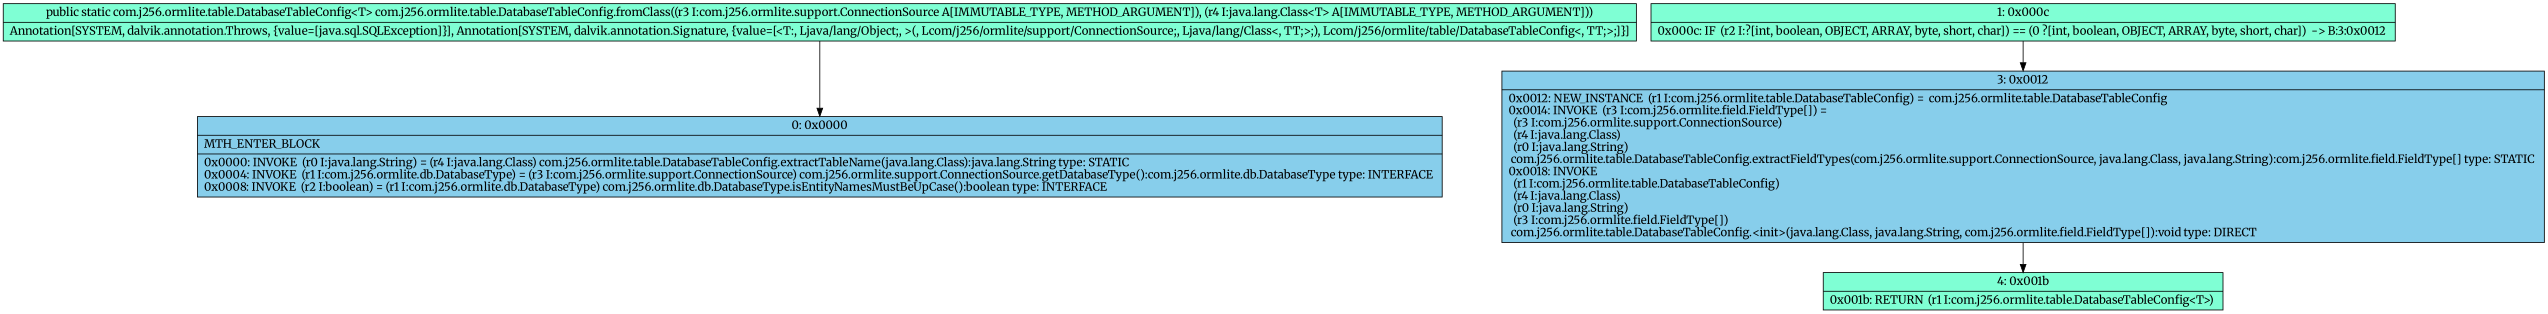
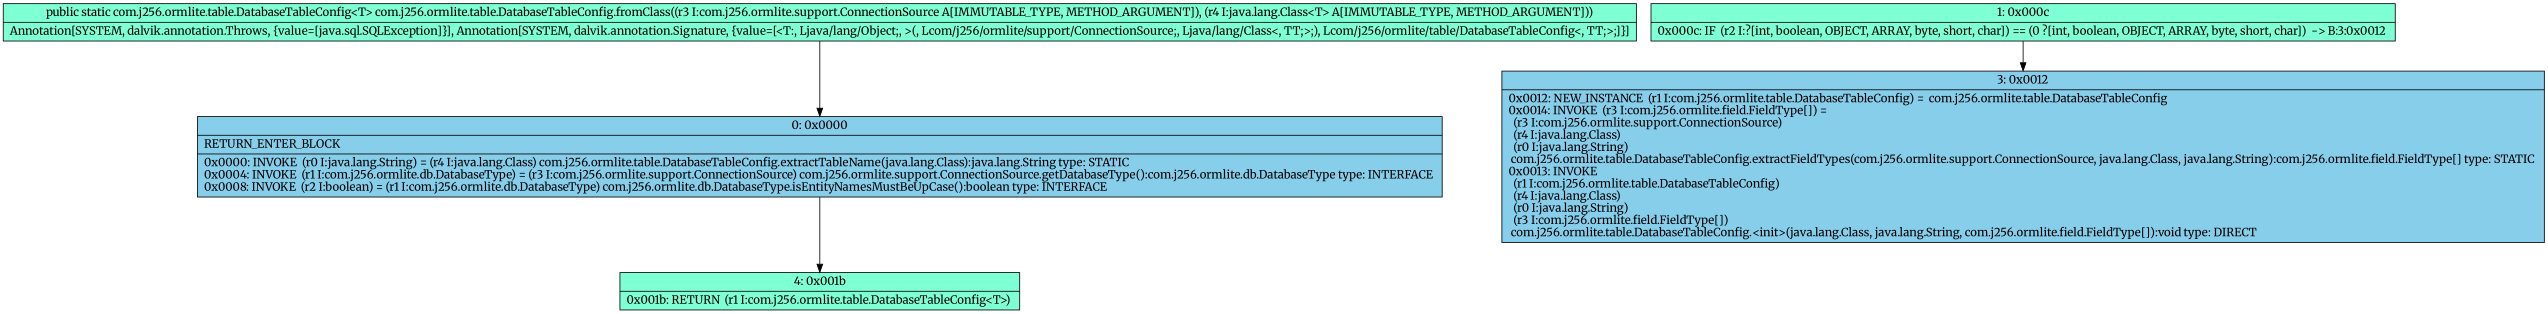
(262, 144) -> (272, 144)
(1556, 172) -> (1556, 172)
(2023, 254) -> (820, 231)
